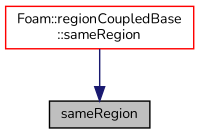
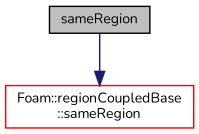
(100, 68) -> (100, 52)
